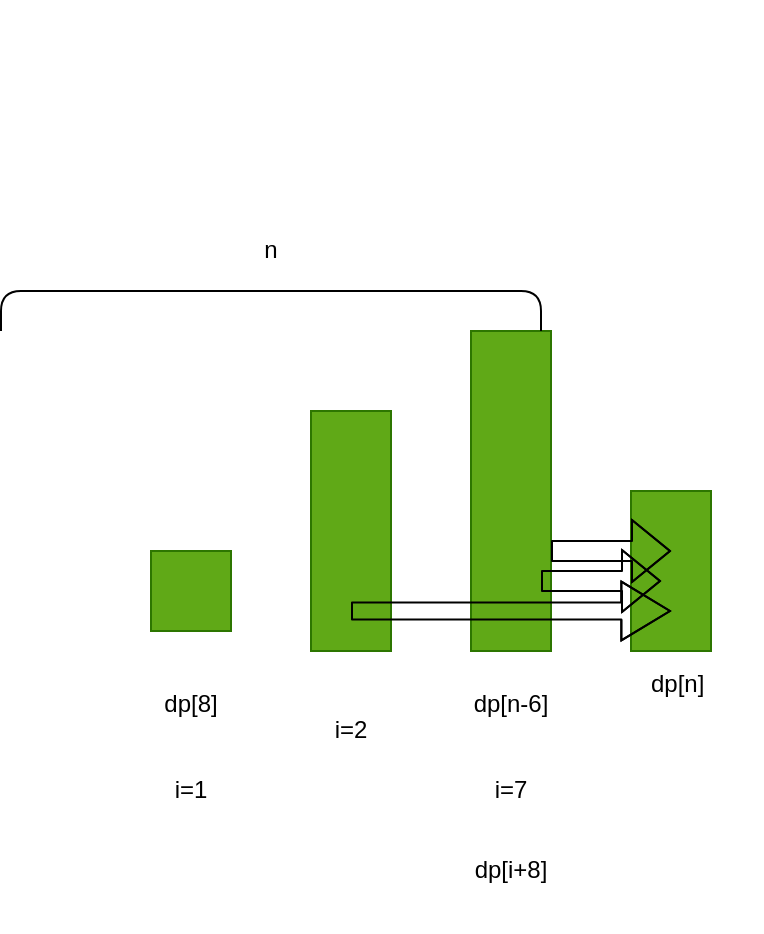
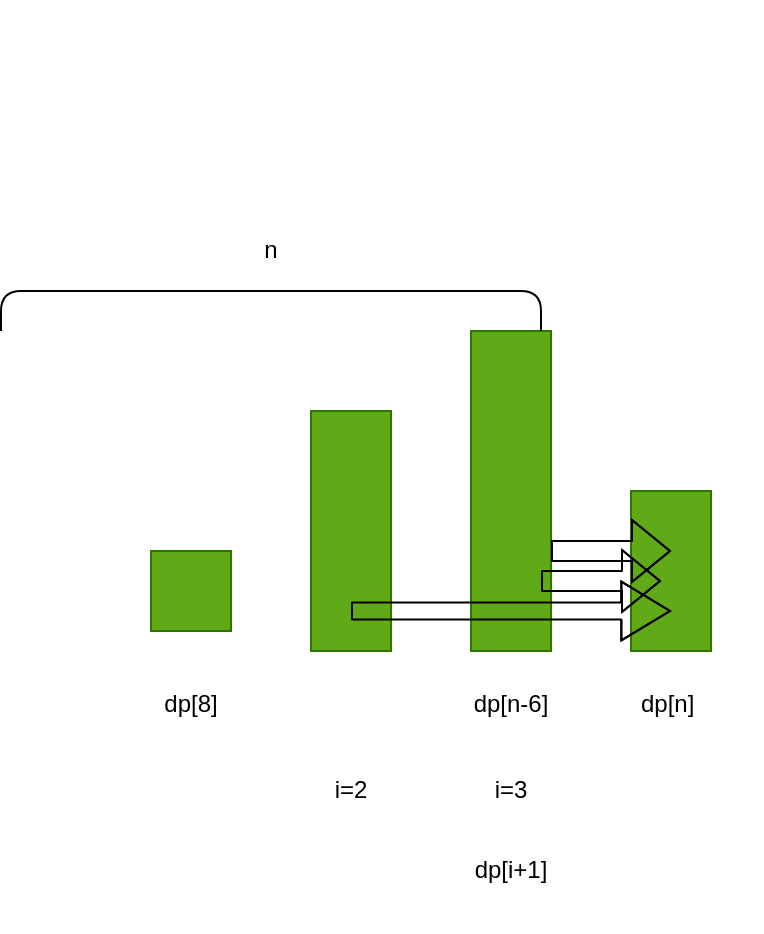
(681, 685) -> (671, 705)
(351, 731) -> (351, 791)
(191, 791) -> none
(512, 791) -> (512, 791)
(512, 871) -> (512, 871)
